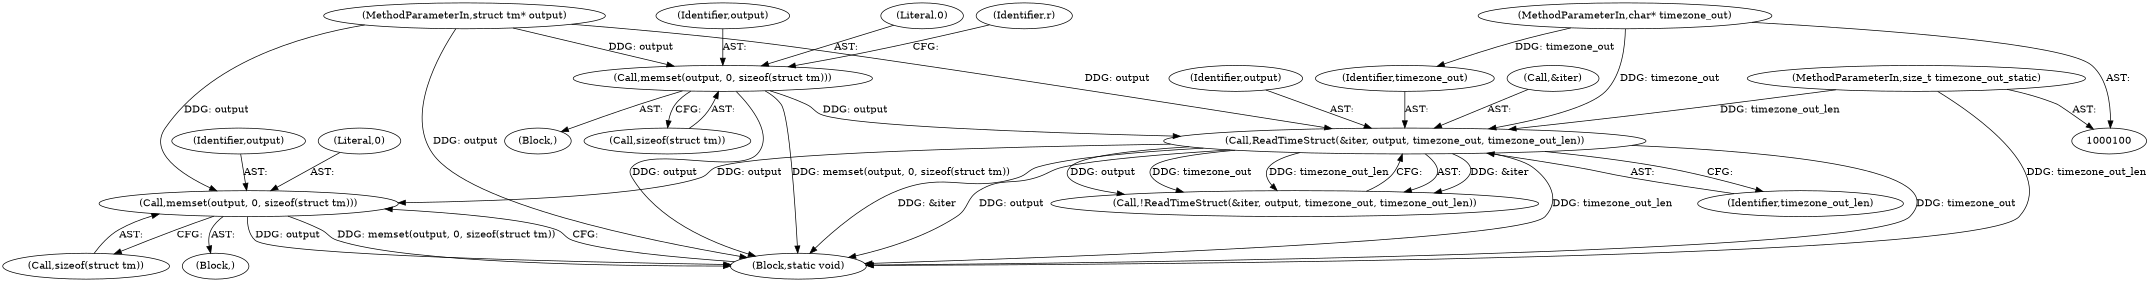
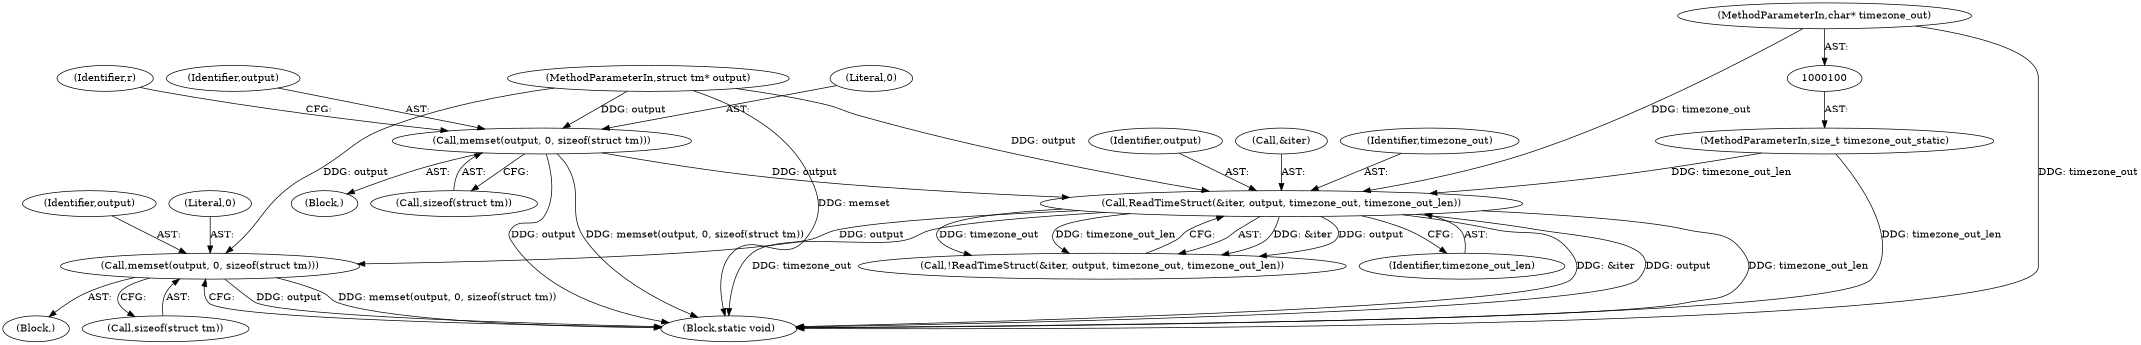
(1507, 44) -> (1589, 319)
(2050, 101) -> (1825, 106)
(466, 141) -> (854, 204)
